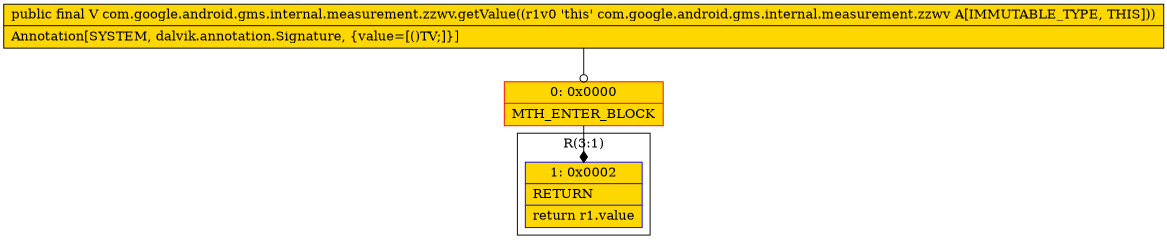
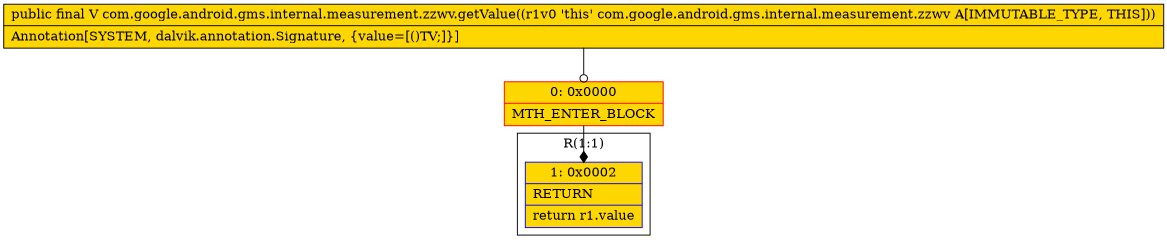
(584, 144) -> (584, 144)
